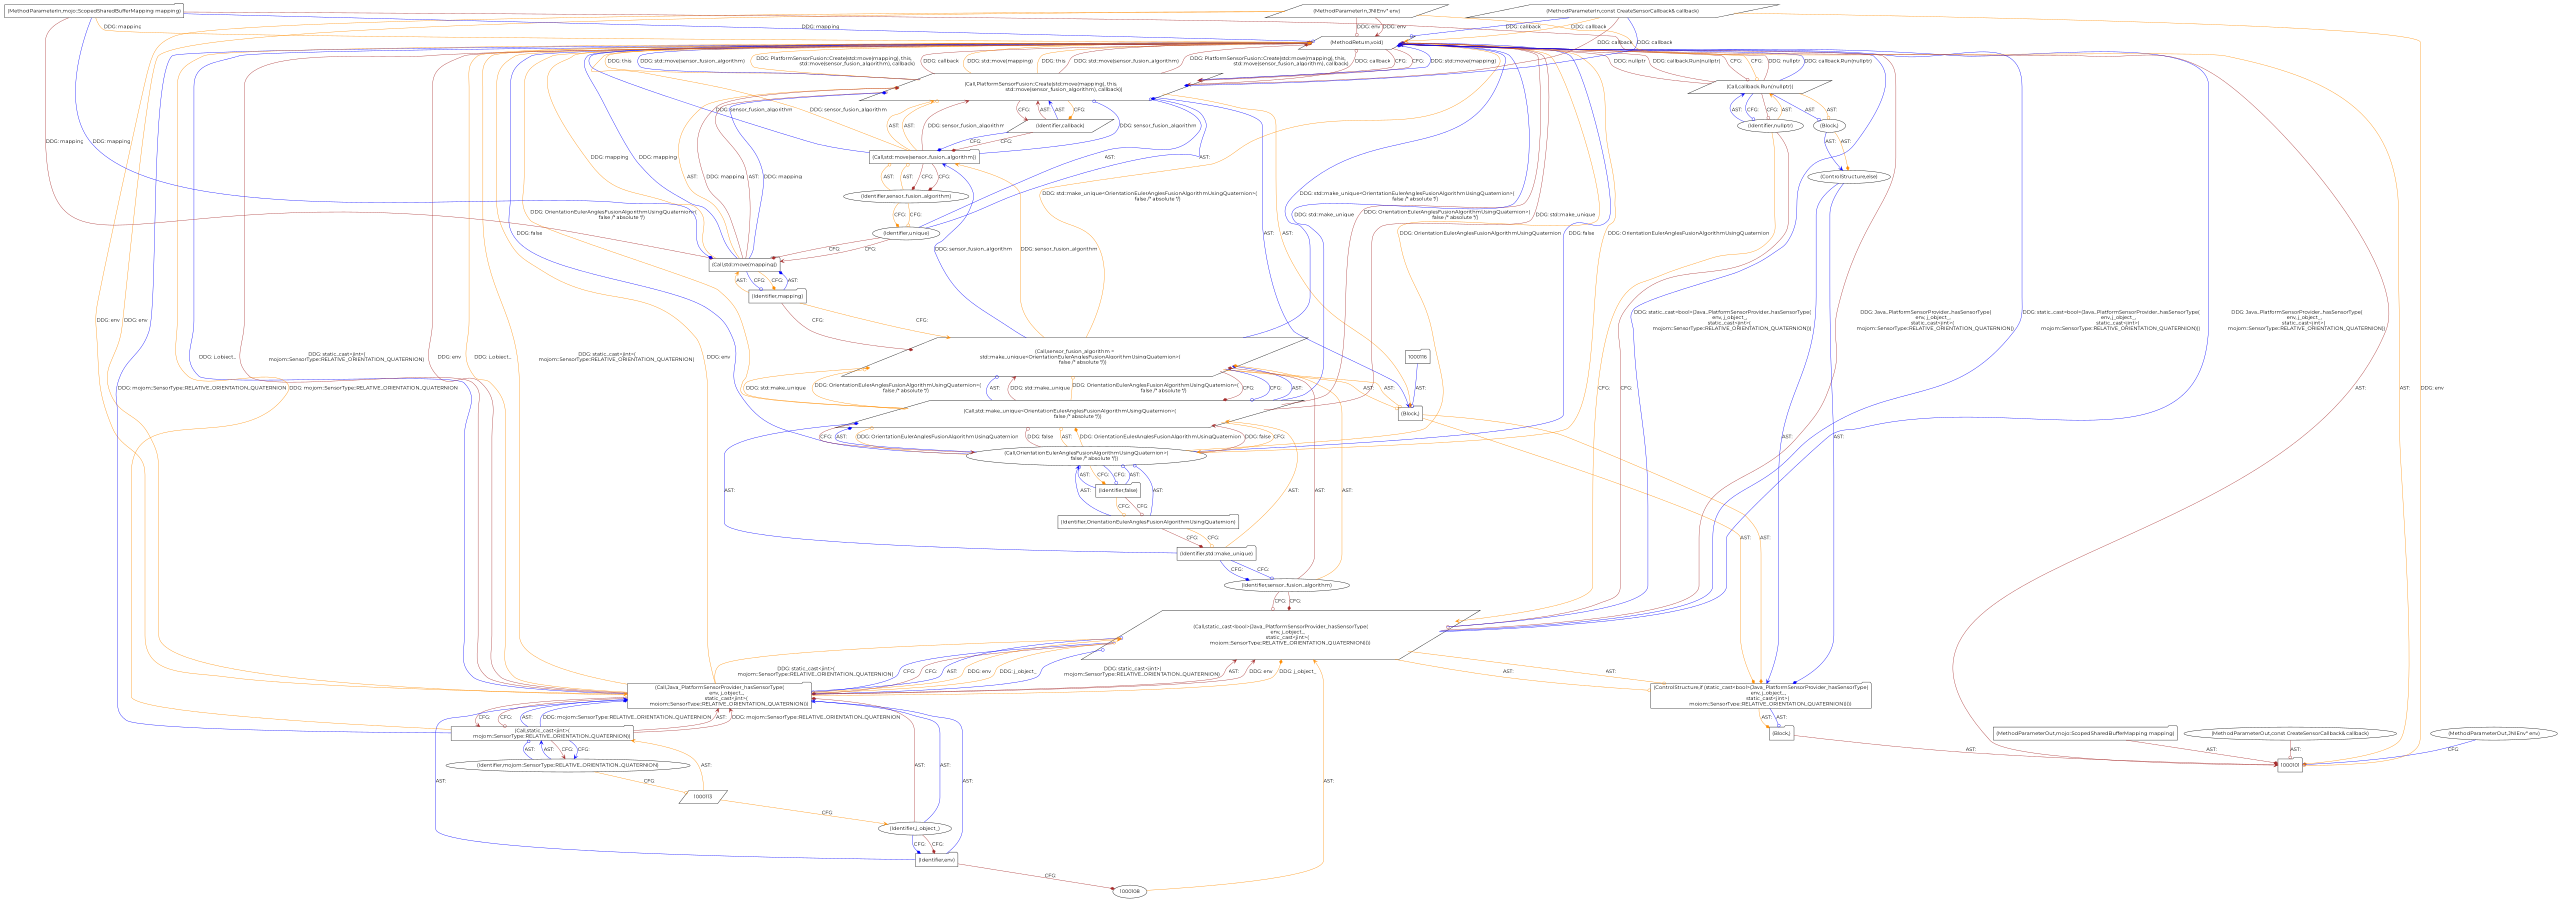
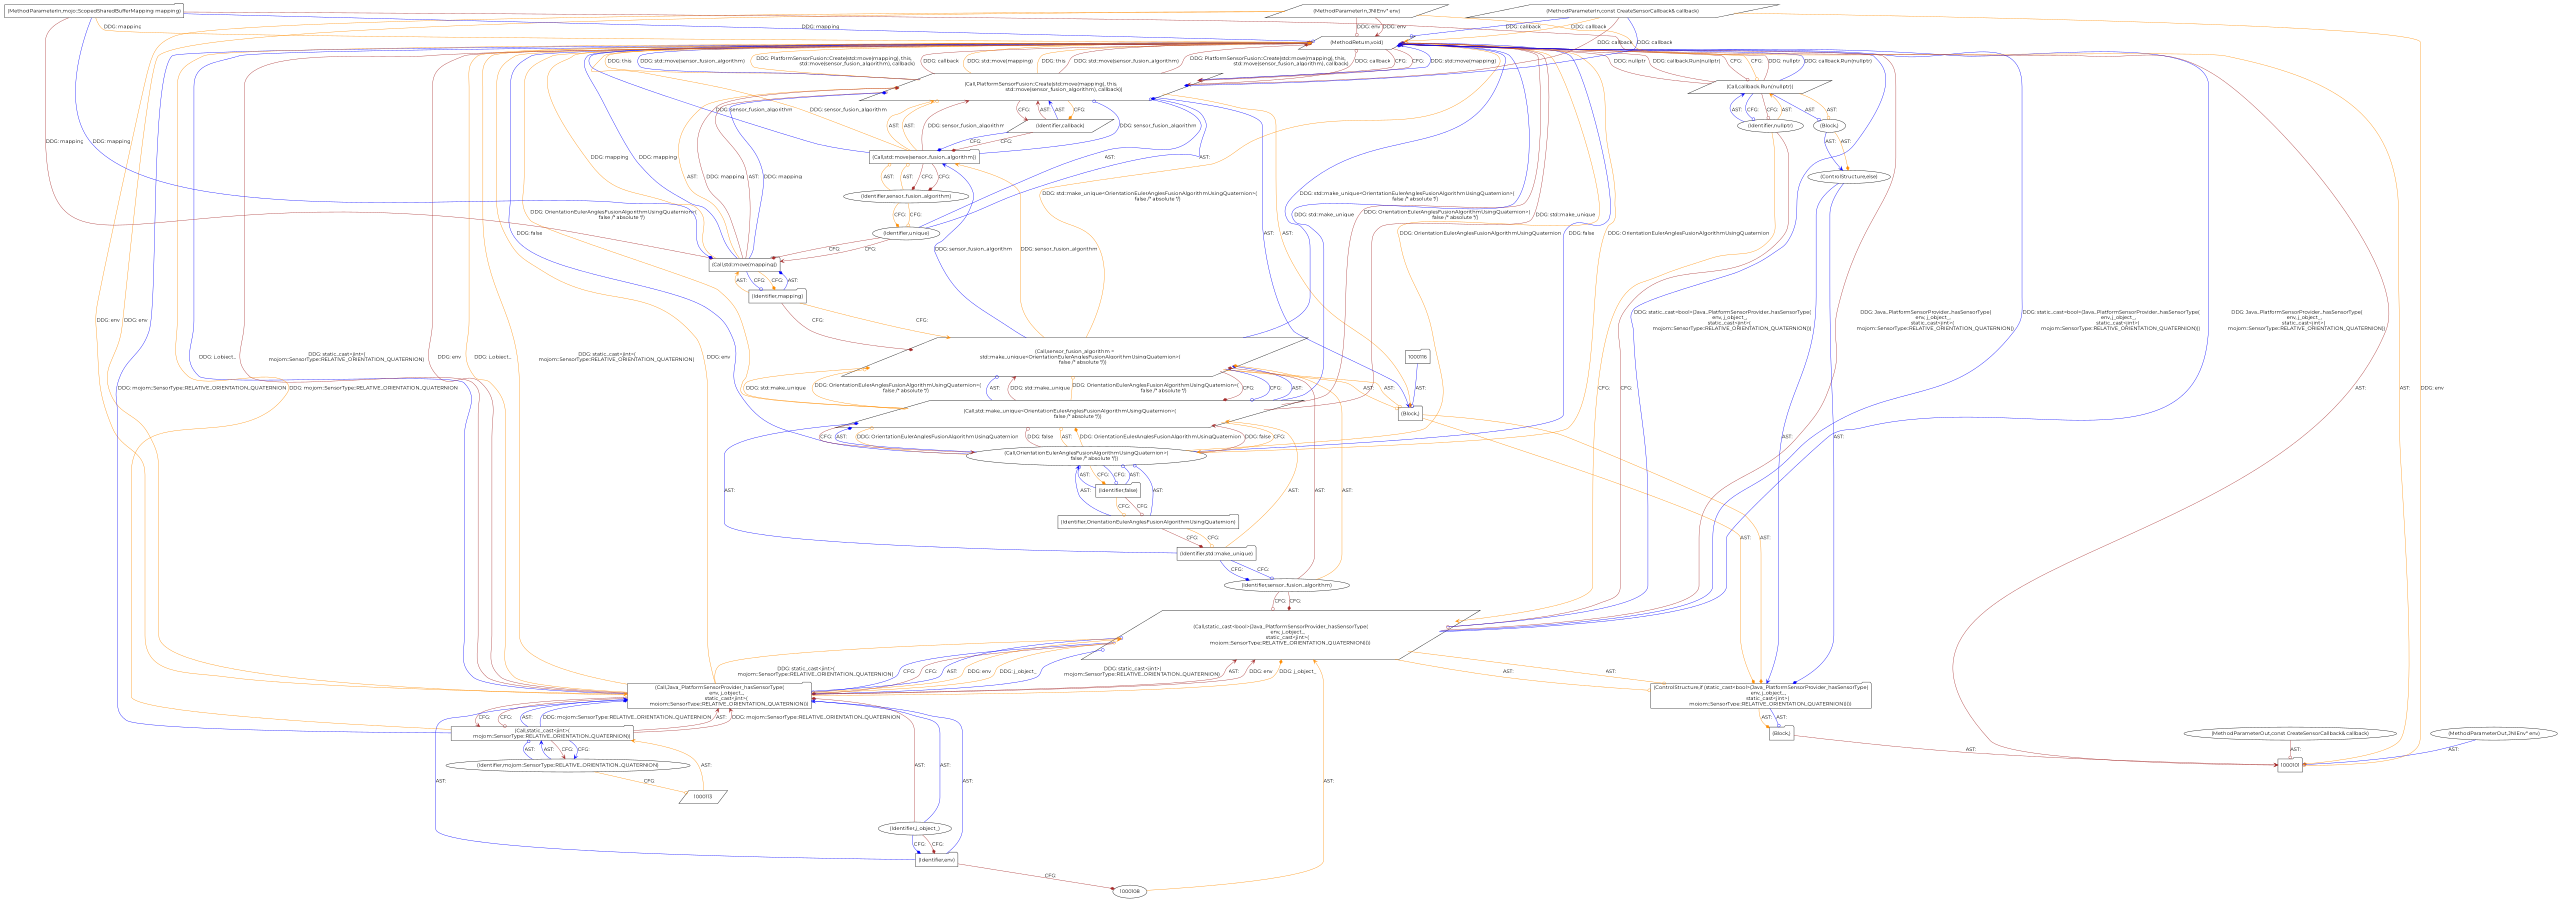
(2085, 734) -> none
(2454, 750) -> (2454, 750)
(802, 812) -> none
